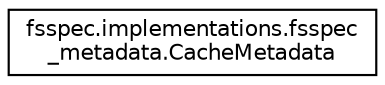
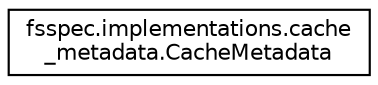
(192, 42) -> (189, 42)
